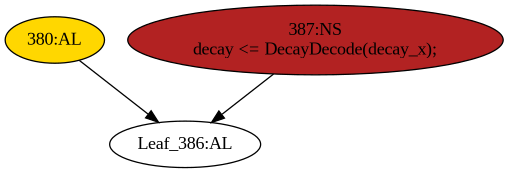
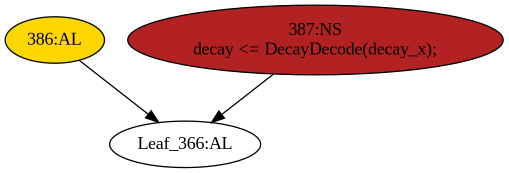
(55, 40) -> (55, 40)
(185, 144) -> (185, 144)
